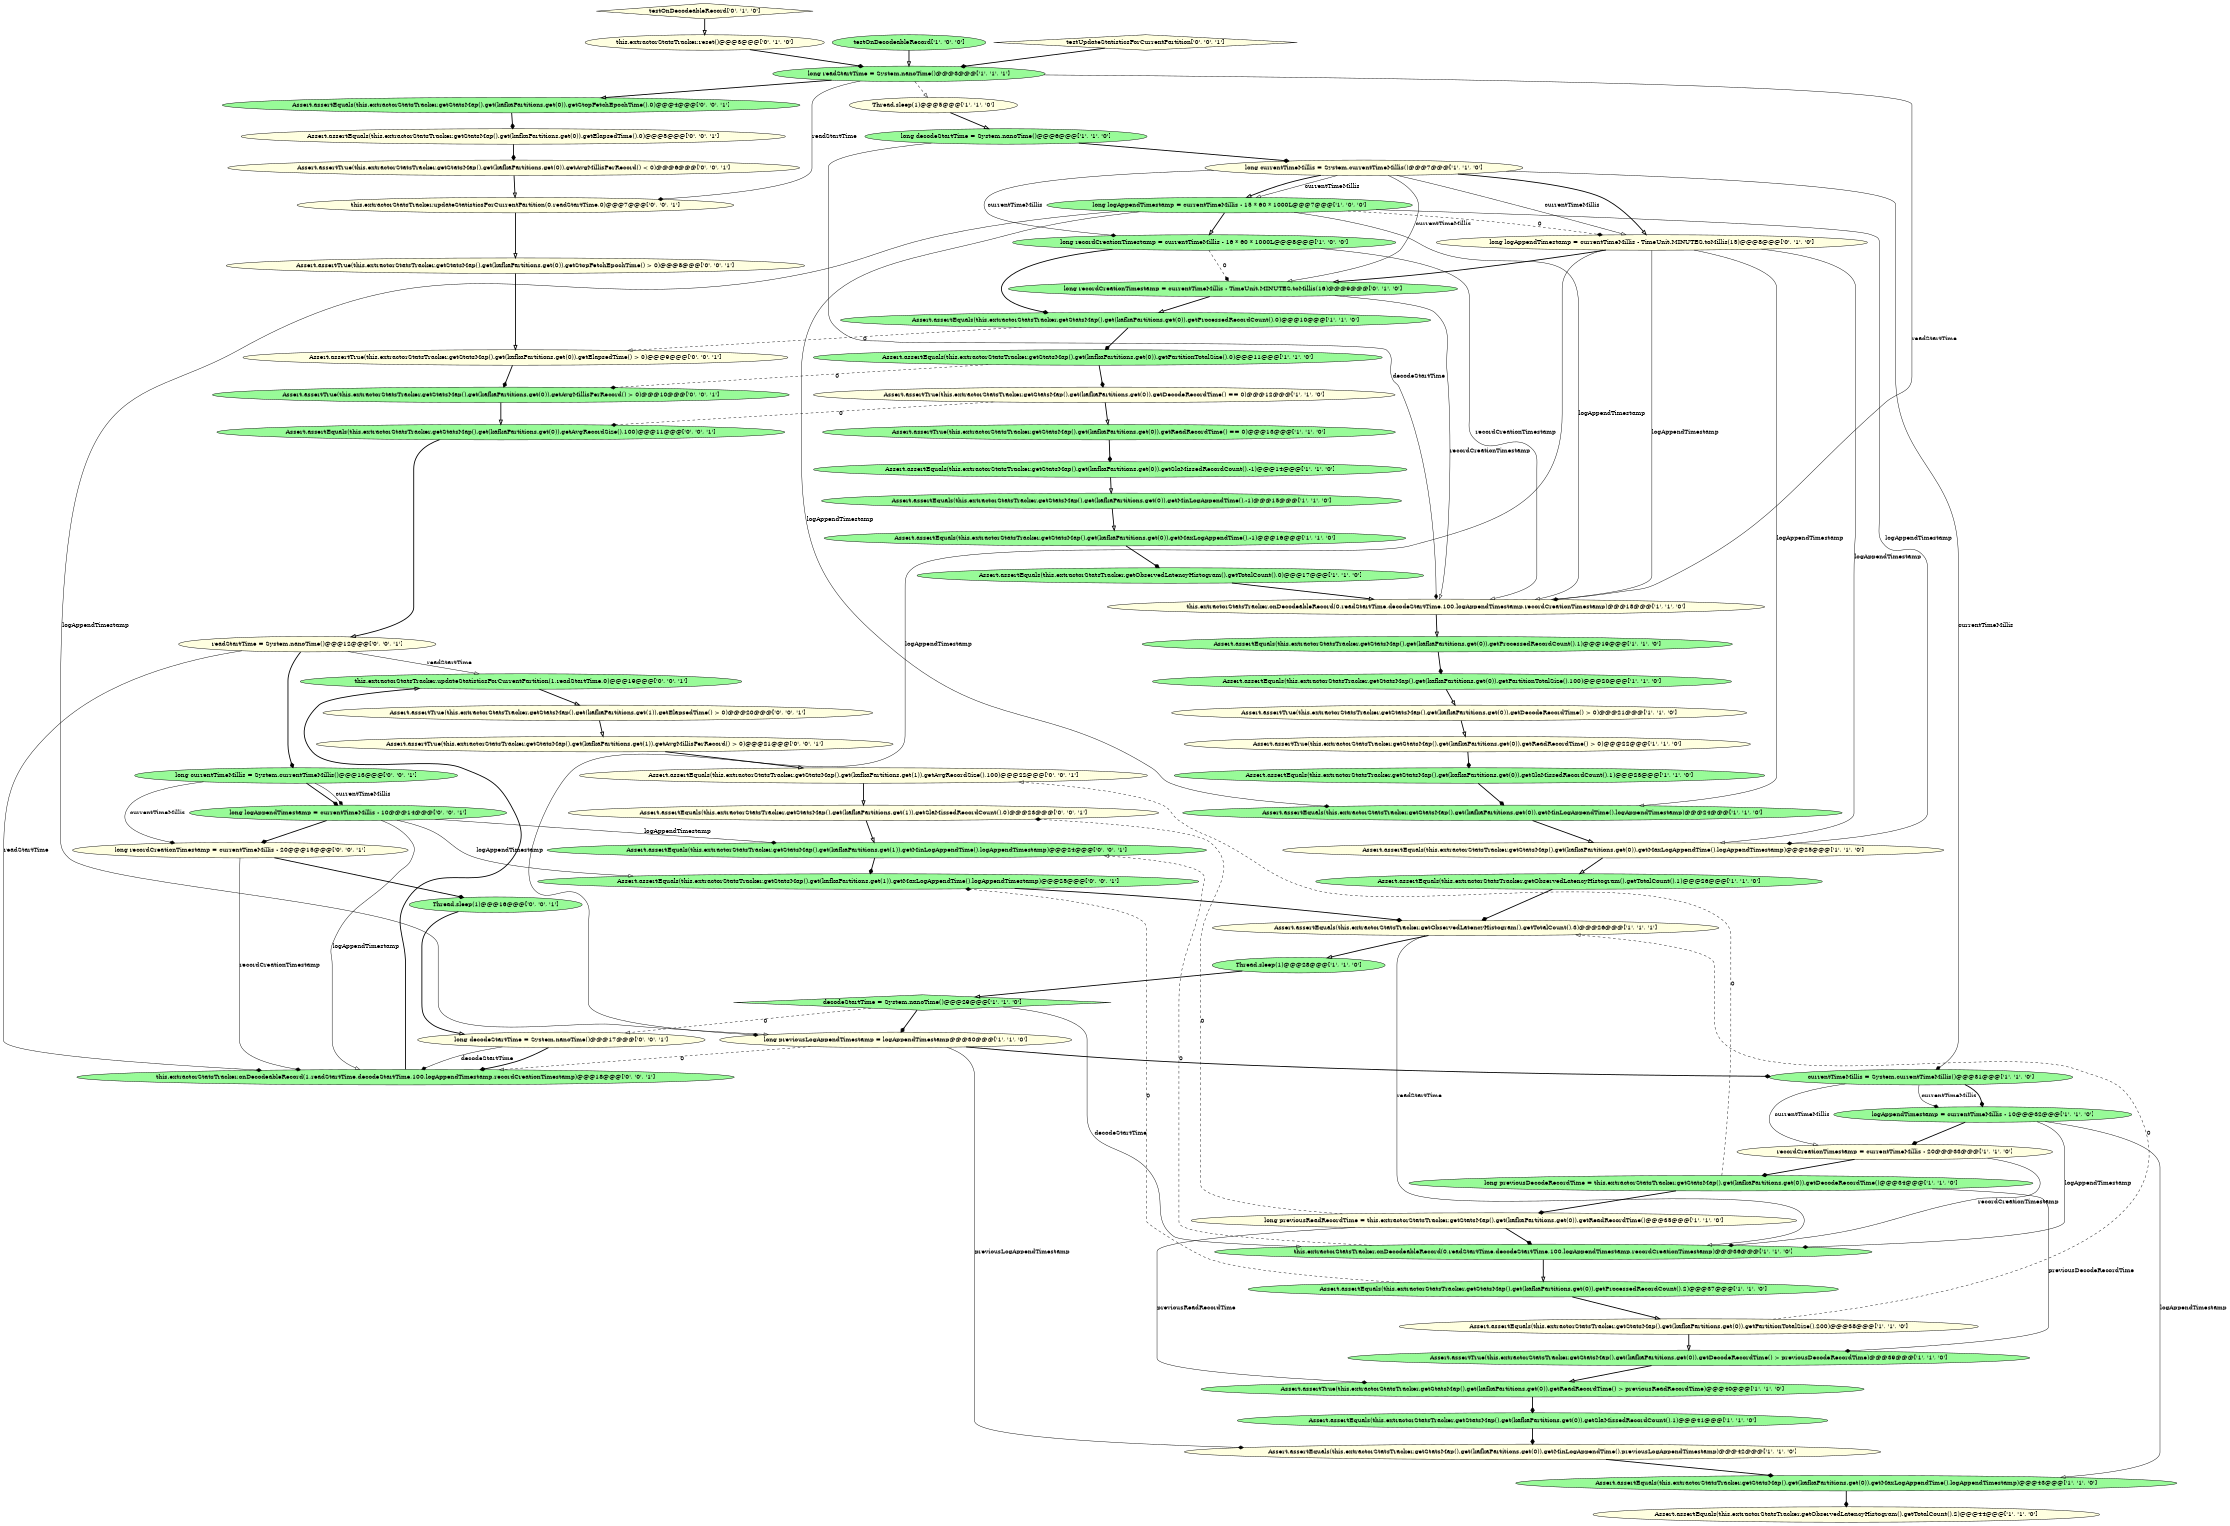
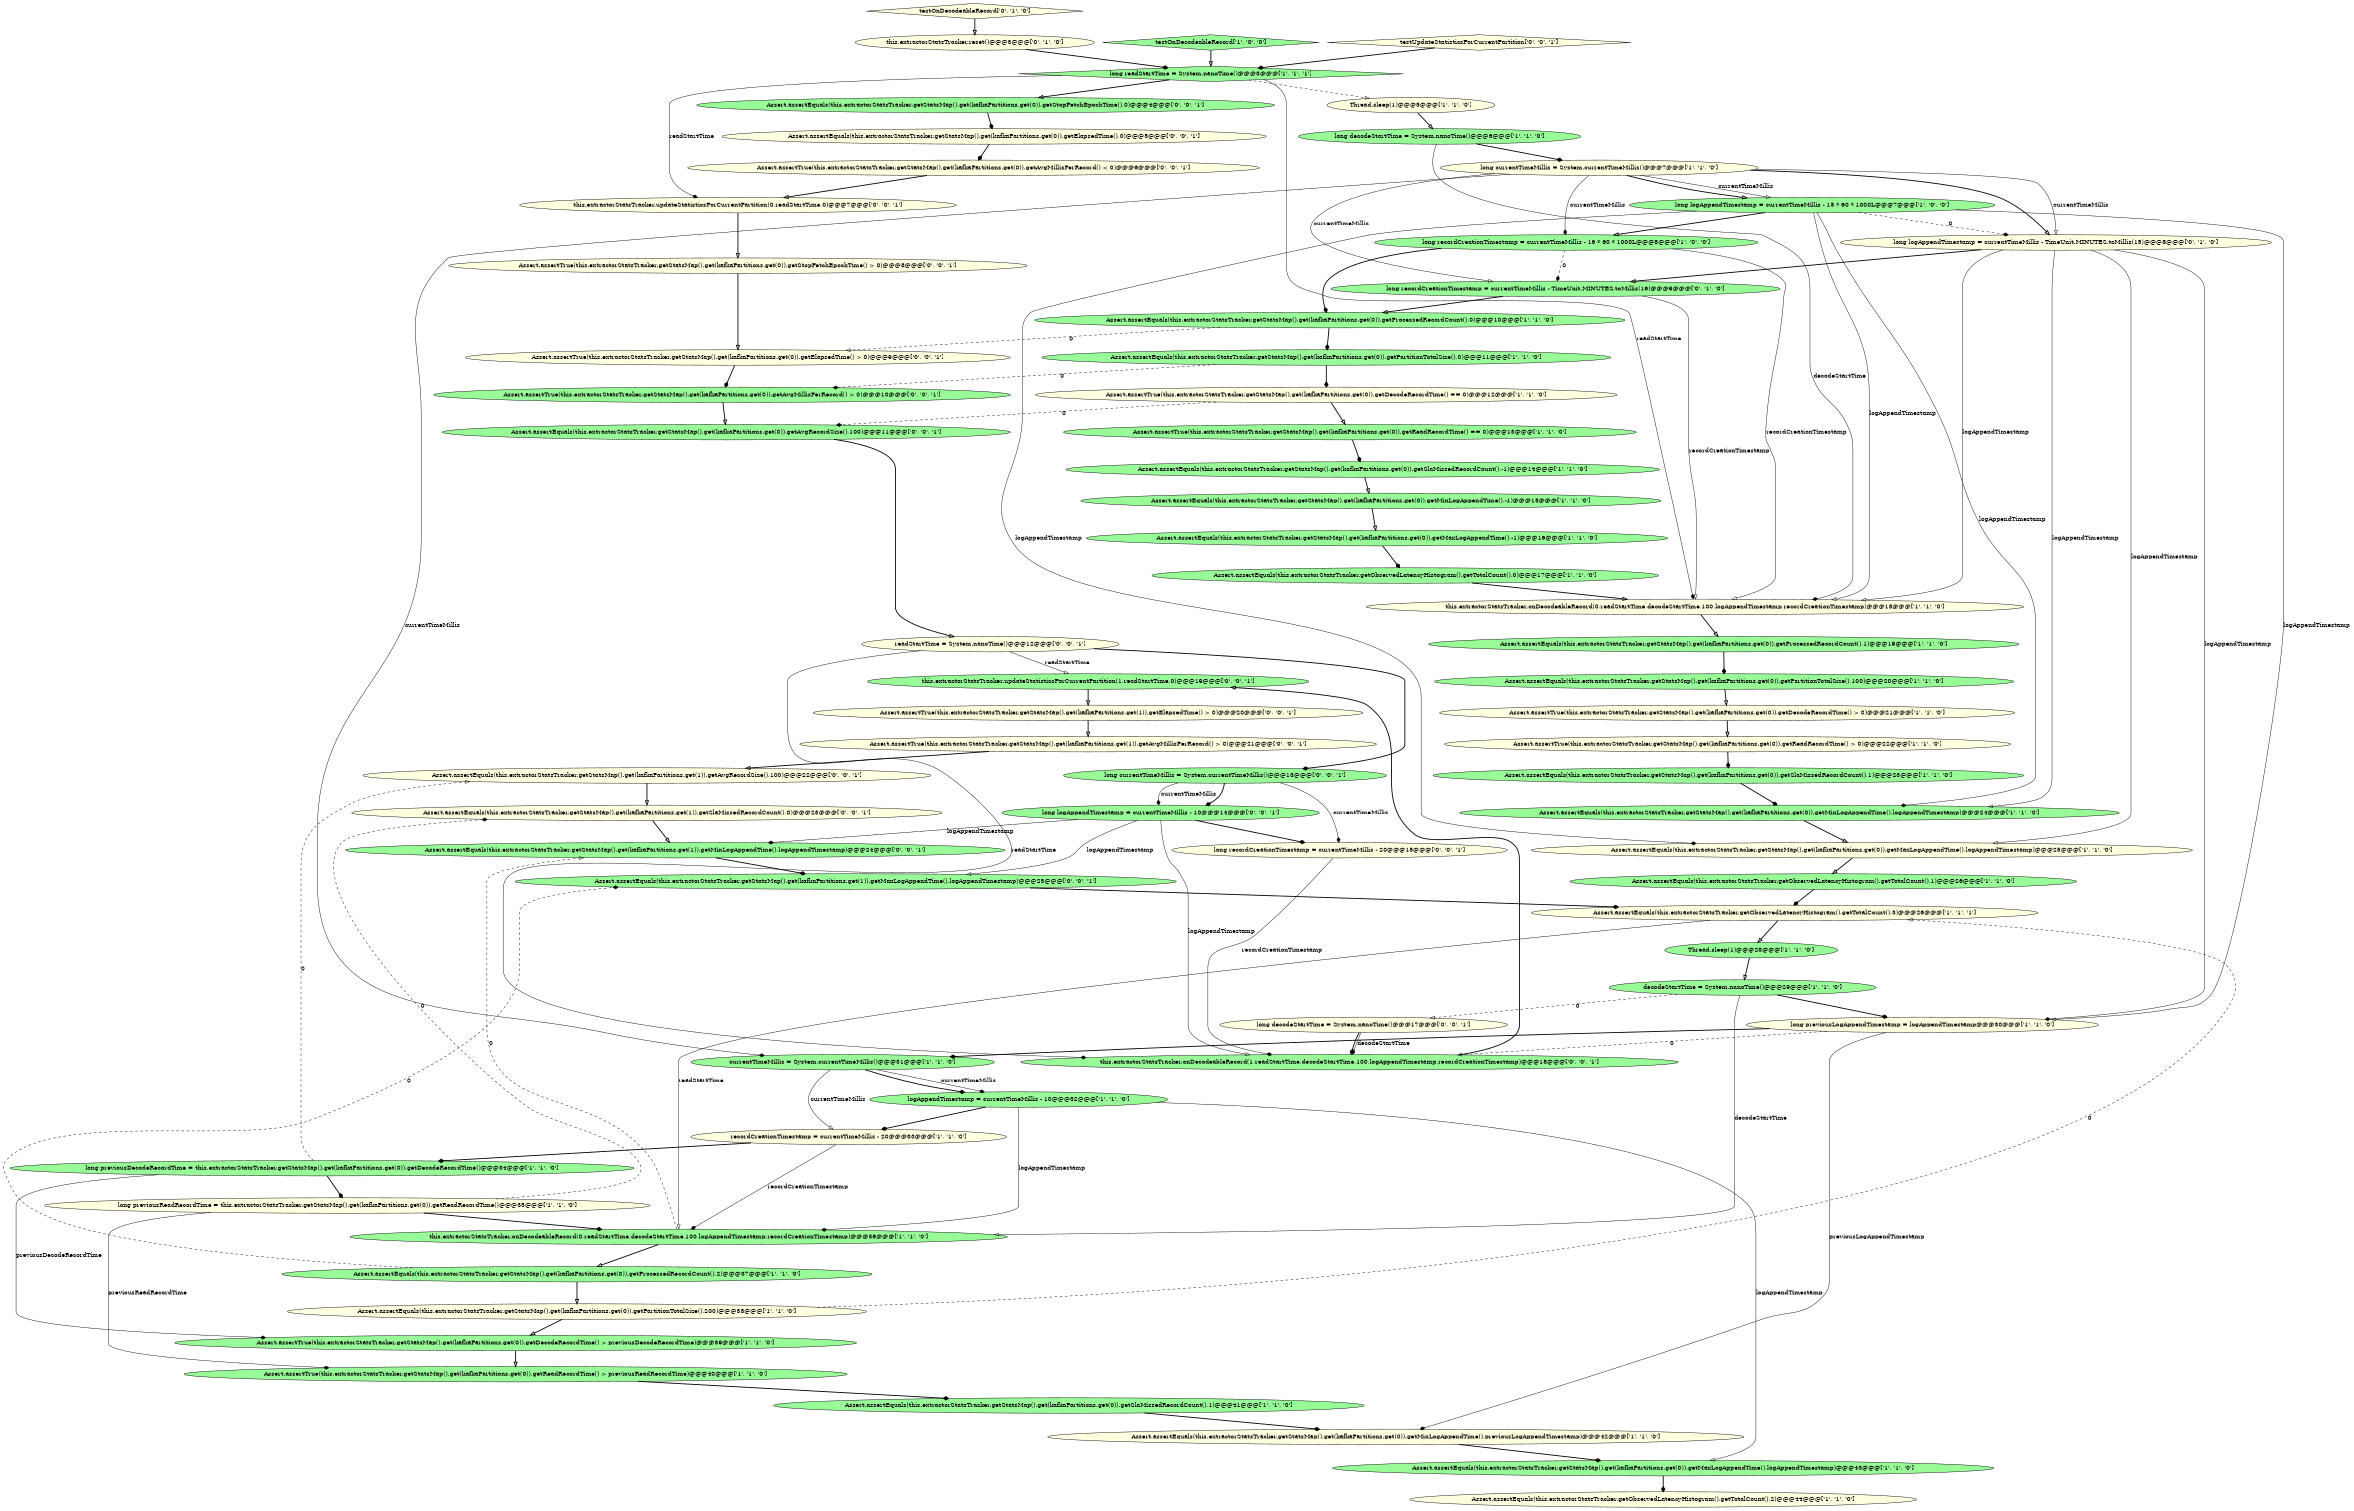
(909, 42) -> (1211, 42)
(909, 74) -> (1211, 74)
(496, 905) -> none
(922, 1003) -> (1743, 988)
